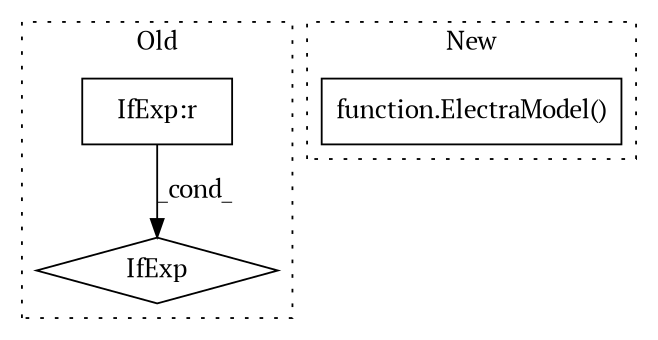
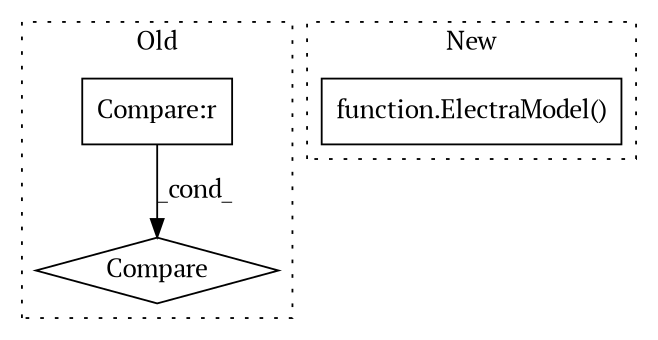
(157, 111) -> (157, 111)
(157, 271) -> (157, 271)
